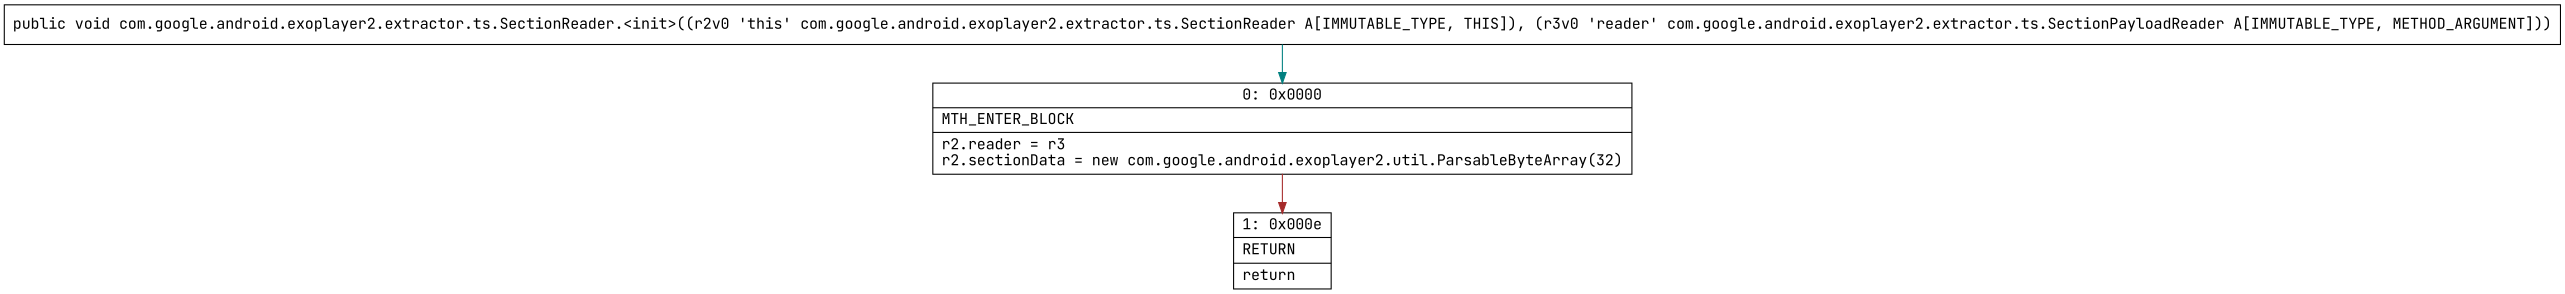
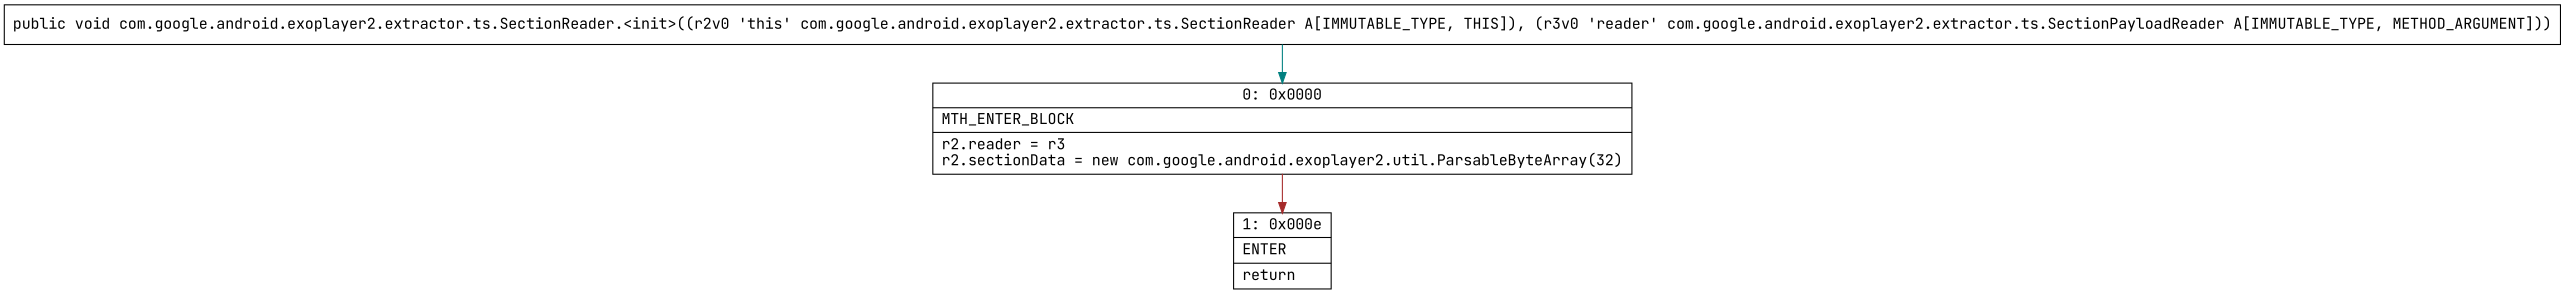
(1269, 250) -> (1265, 250)
